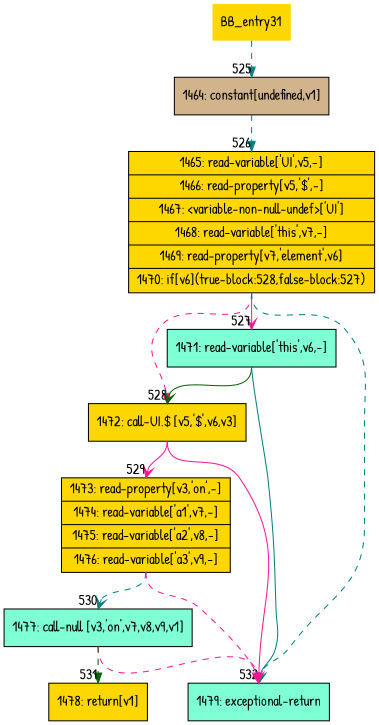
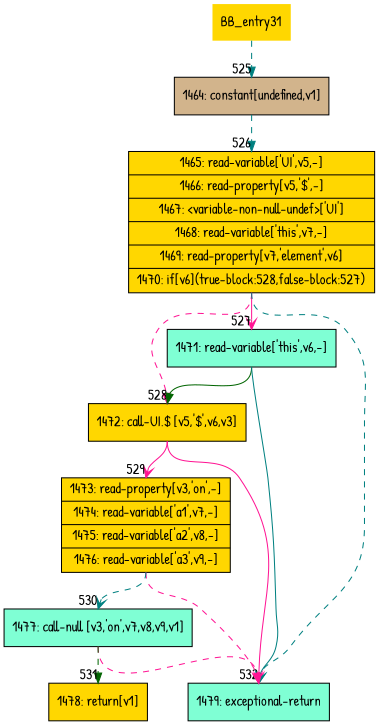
(215, 386) -> (215, 386)
